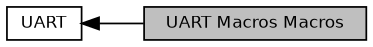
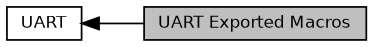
(255, 23) -> (255, 23)
